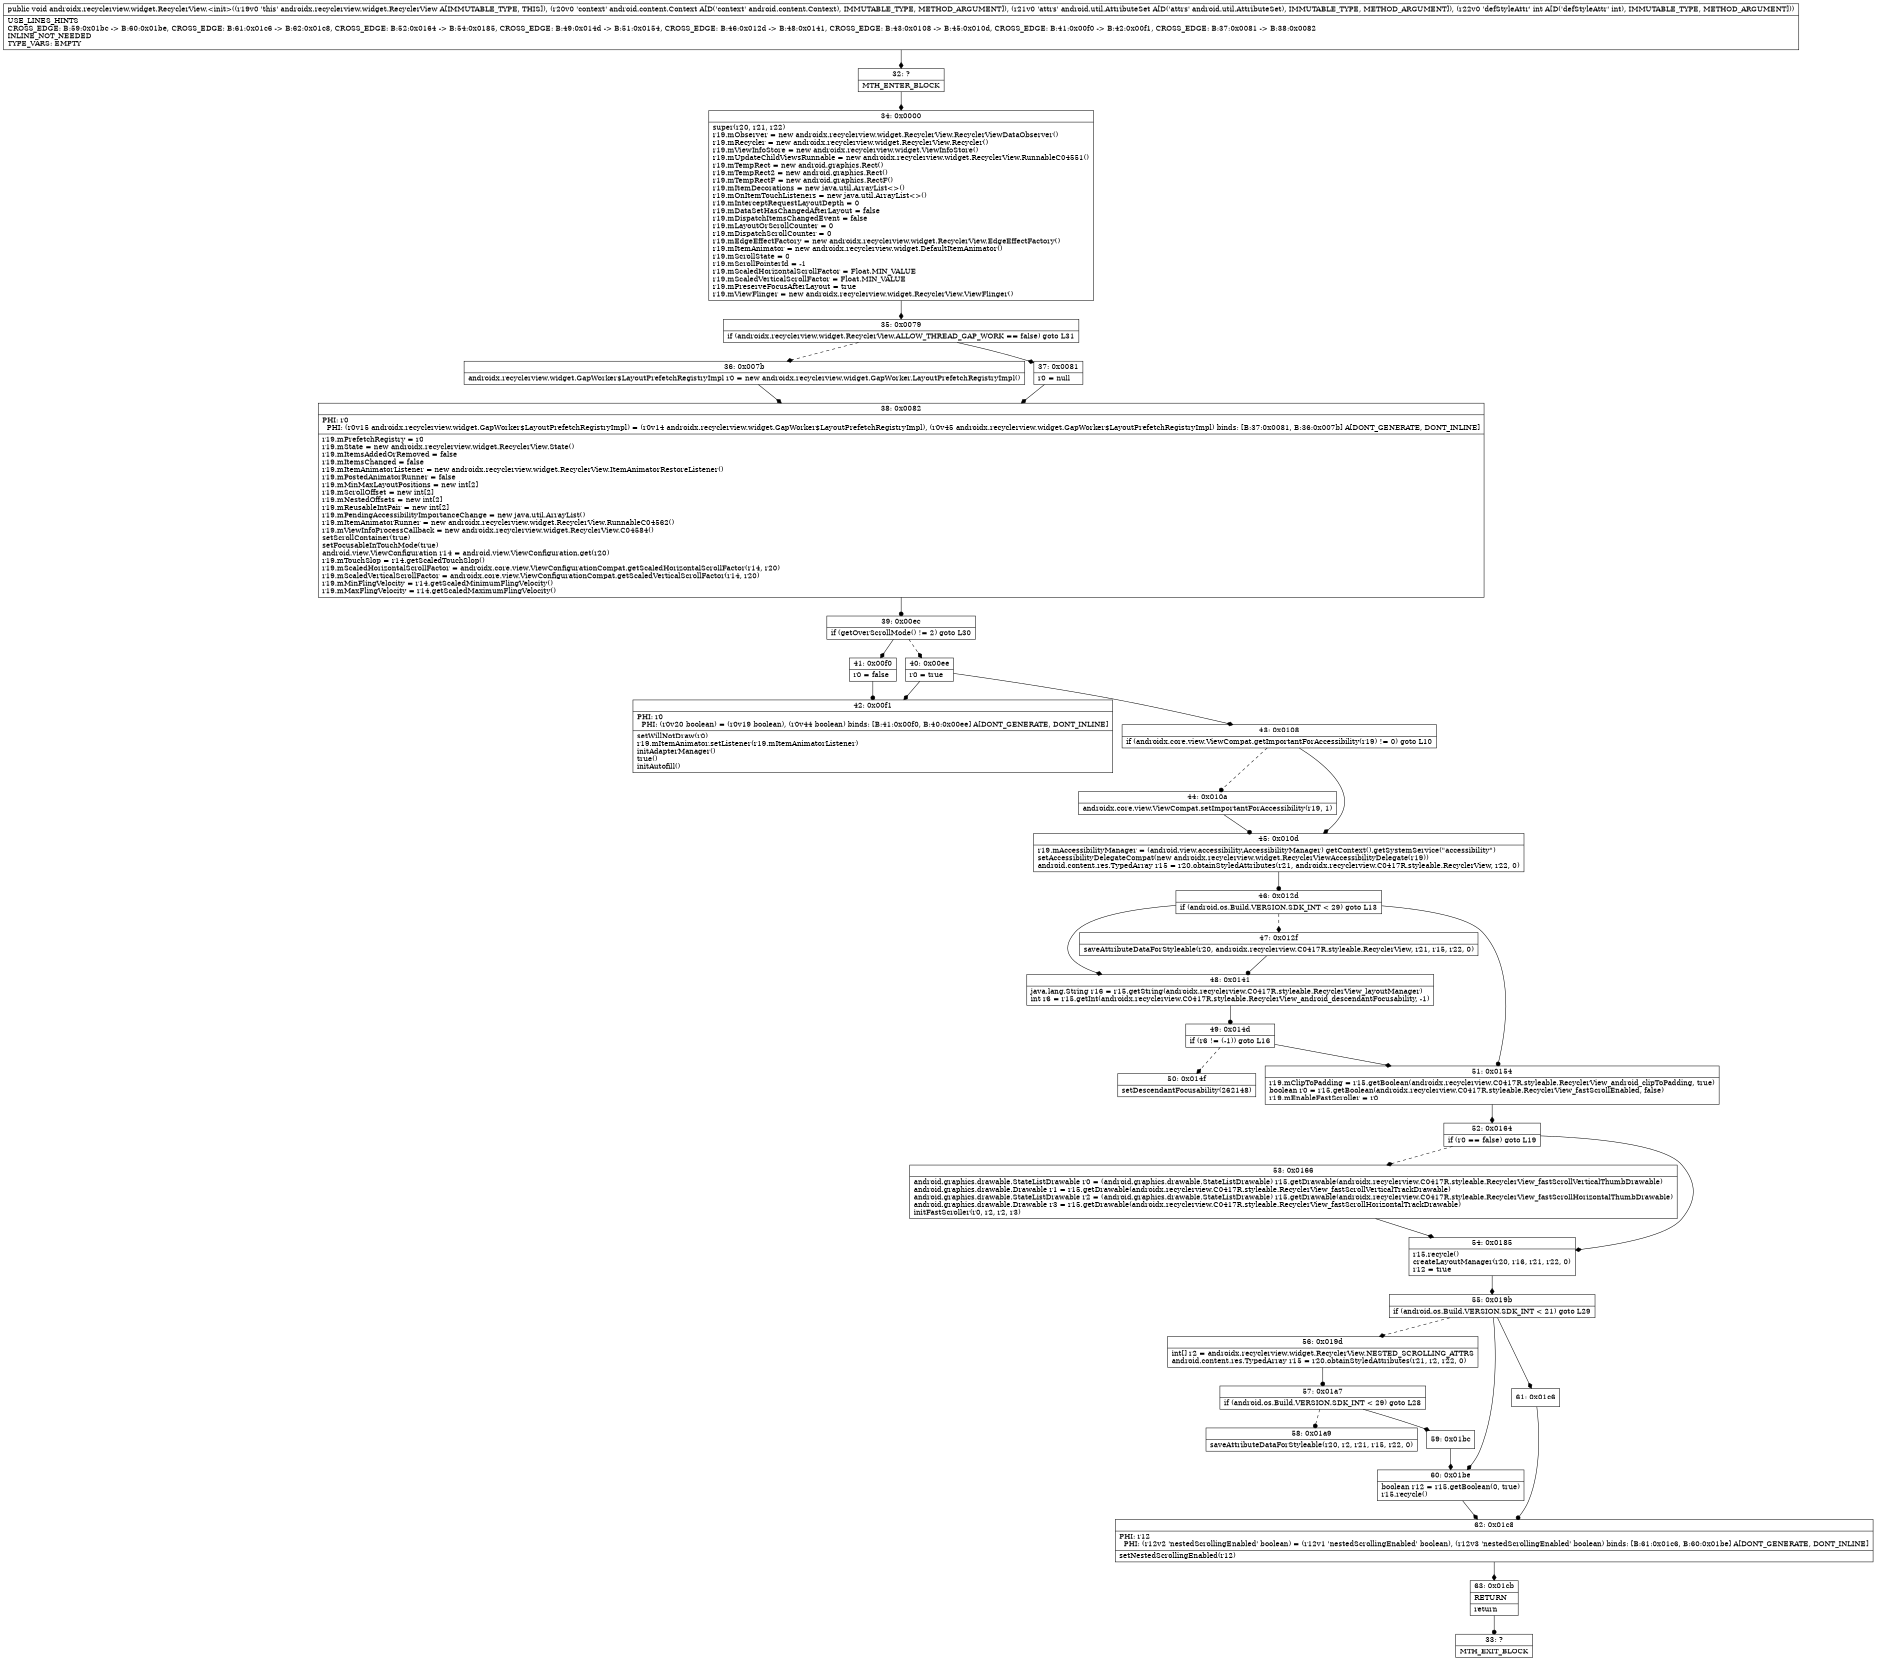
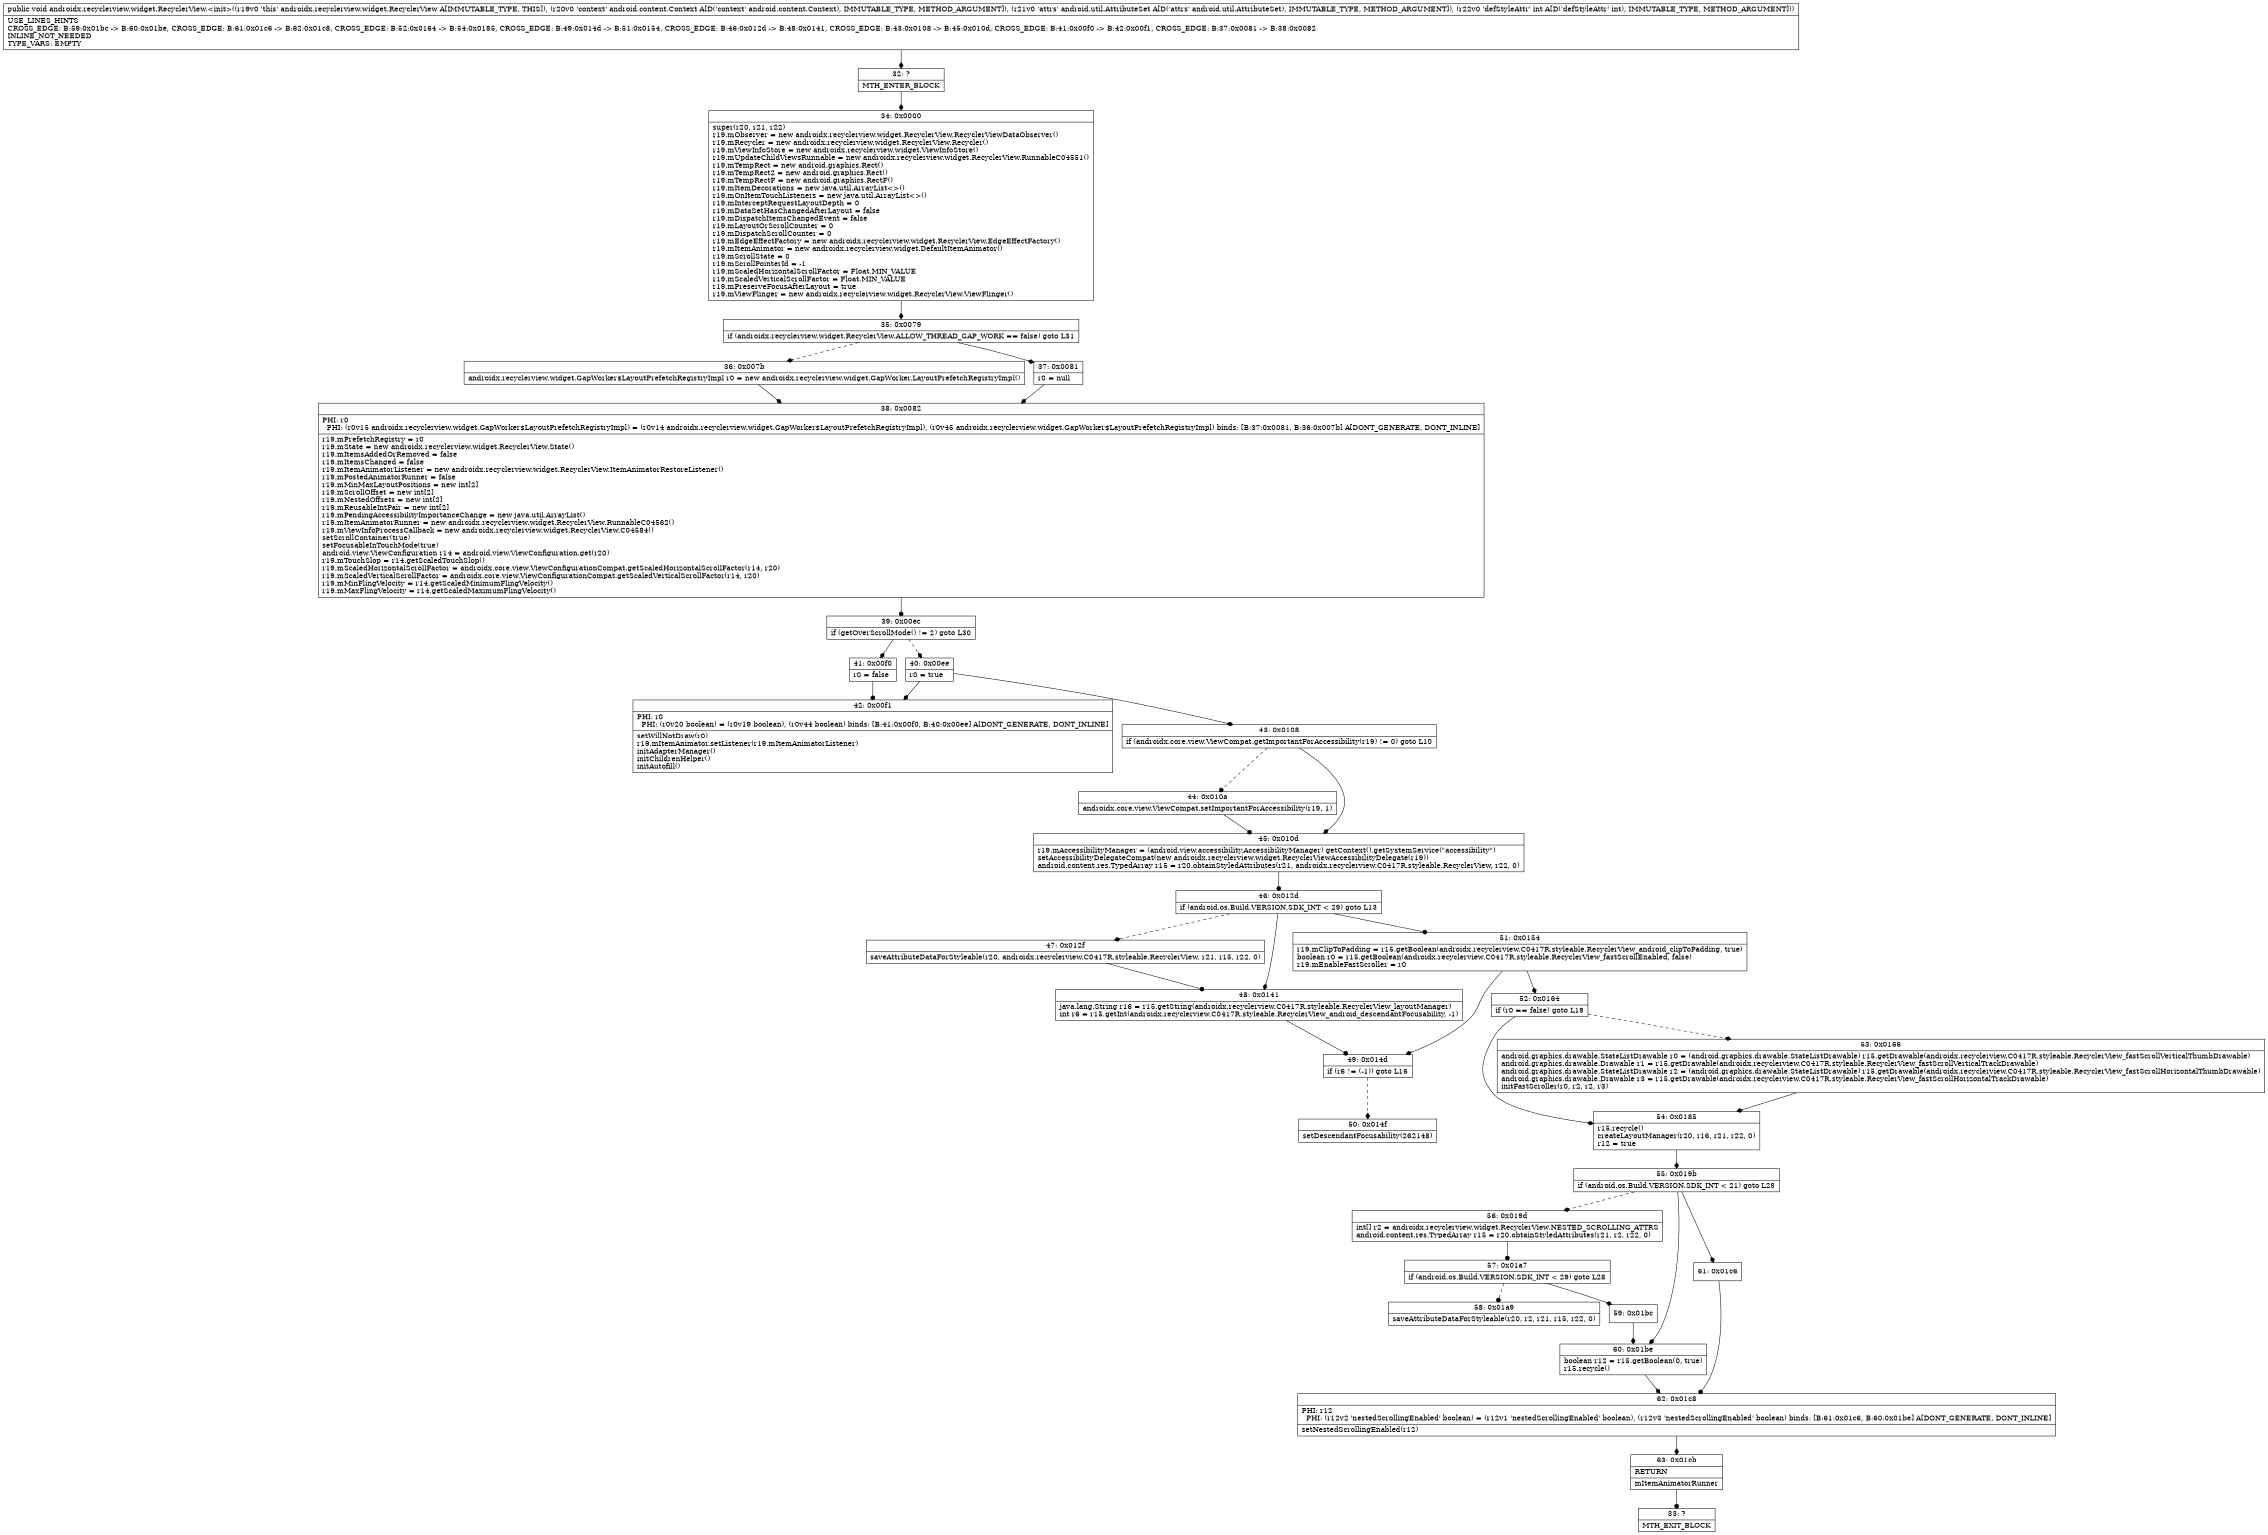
(647, 759) -> (674, 759)
(1330, 1055) -> (1466, 1022)
(1486, 1609) -> (1677, 1484)
